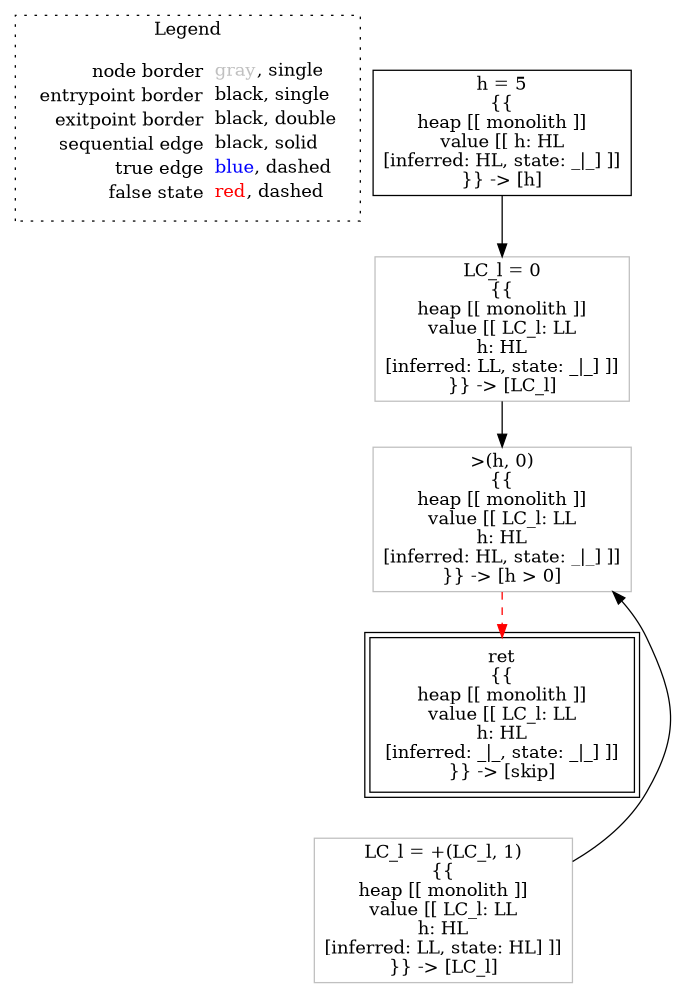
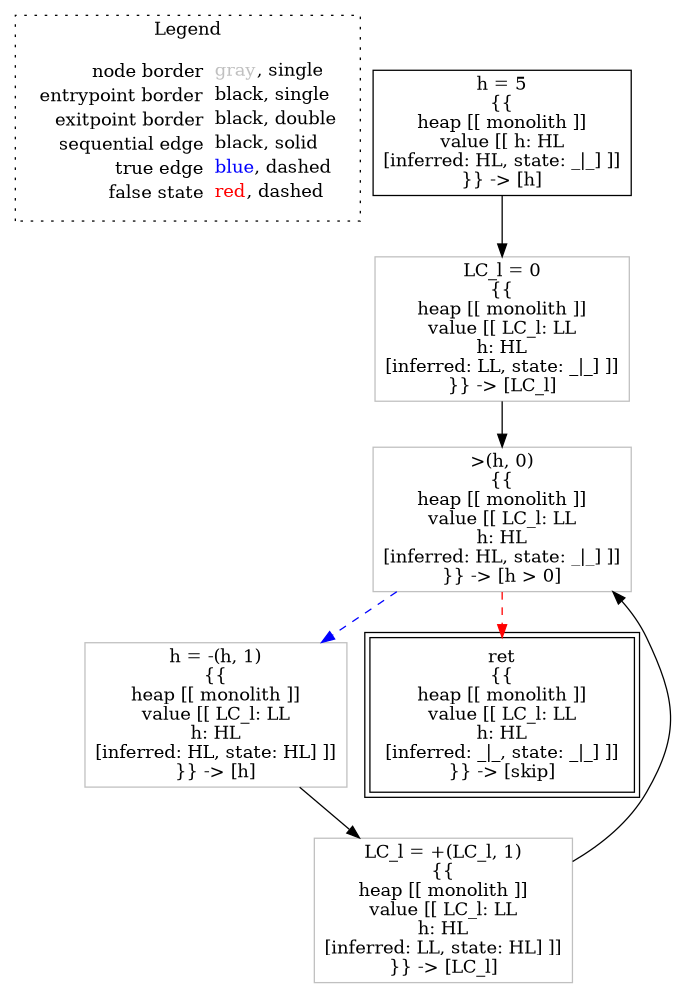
none -> (216, 715)
